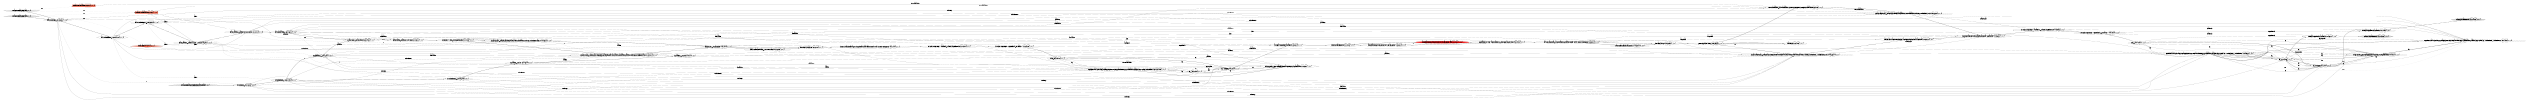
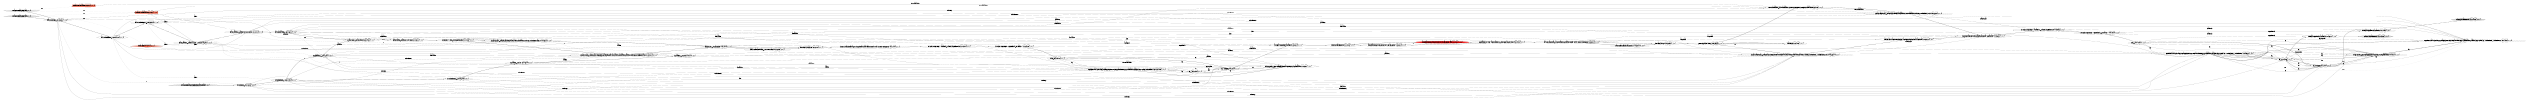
(740, 79) -> (740, 79)
